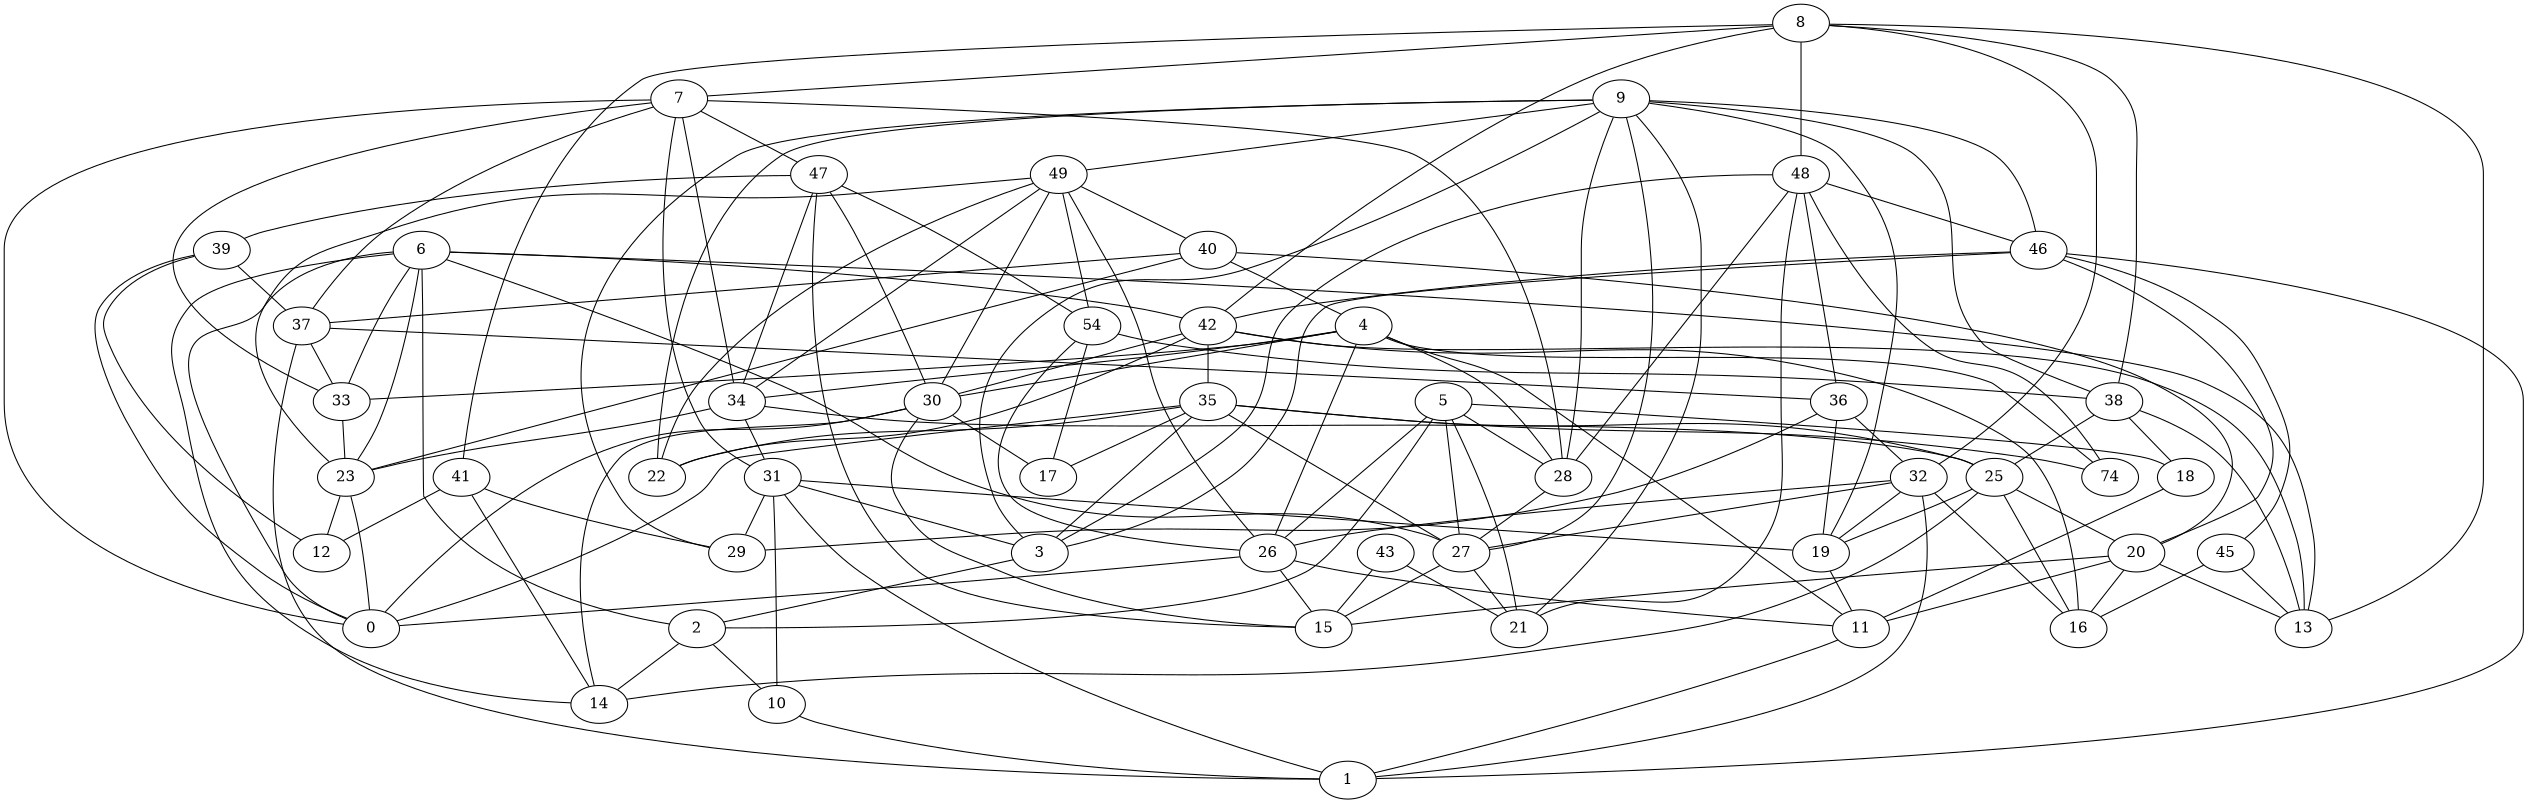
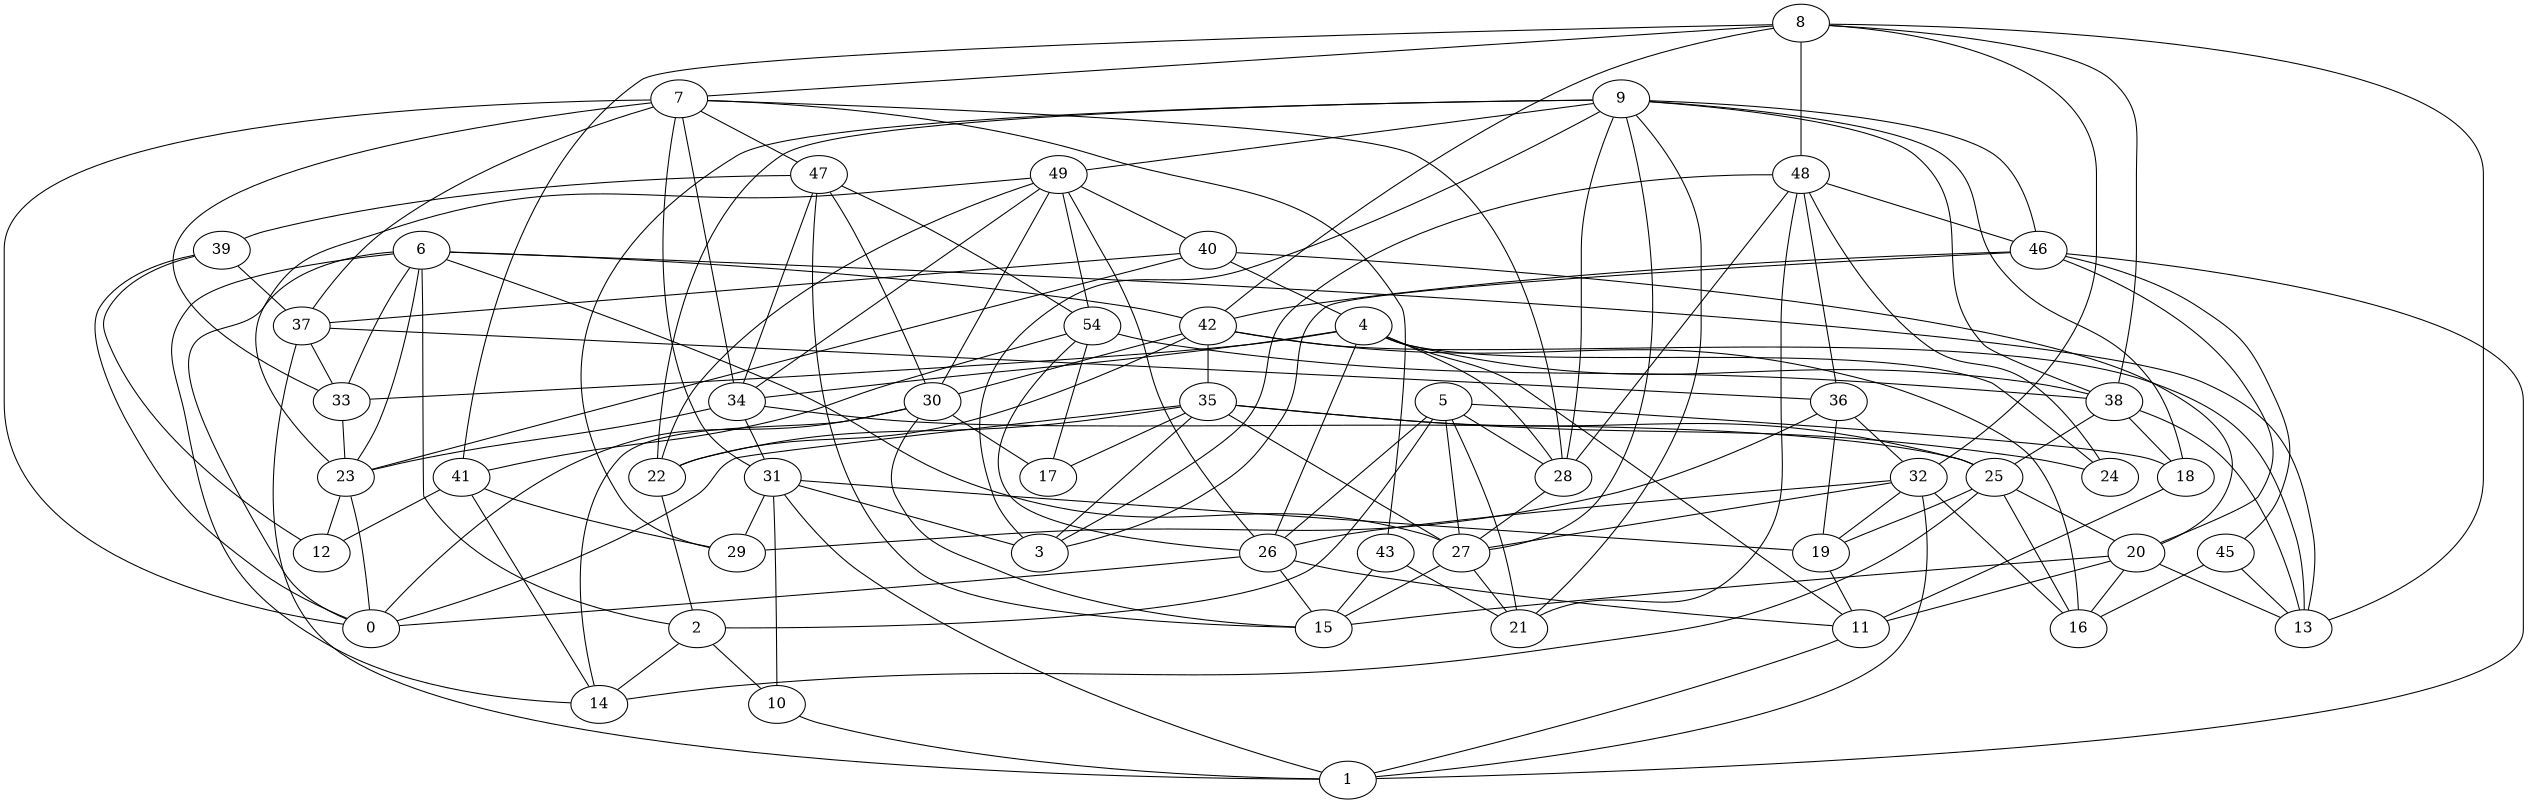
none -> (1188, 178)
(1891, 244) -> (1973, 196)
(1063, 378) -> (1789, 371)
none -> (781, 419)
(2110, 477) -> (2110, 477)
(832, 599) -> (677, 553)
